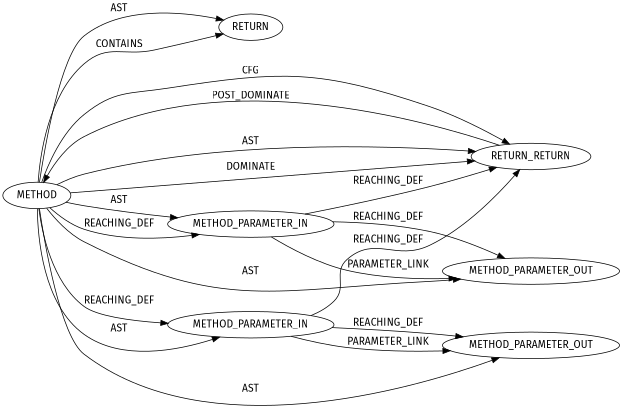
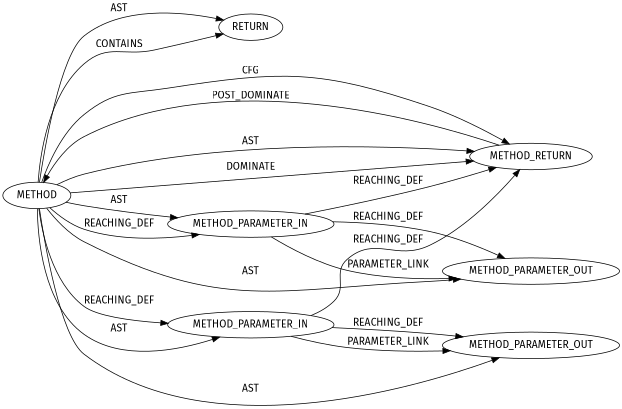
(531, 156) -> (531, 156)
